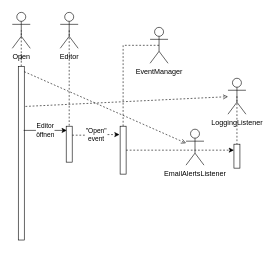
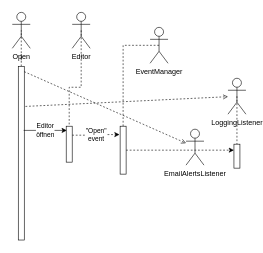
(69, 30) -> (81, 30)
